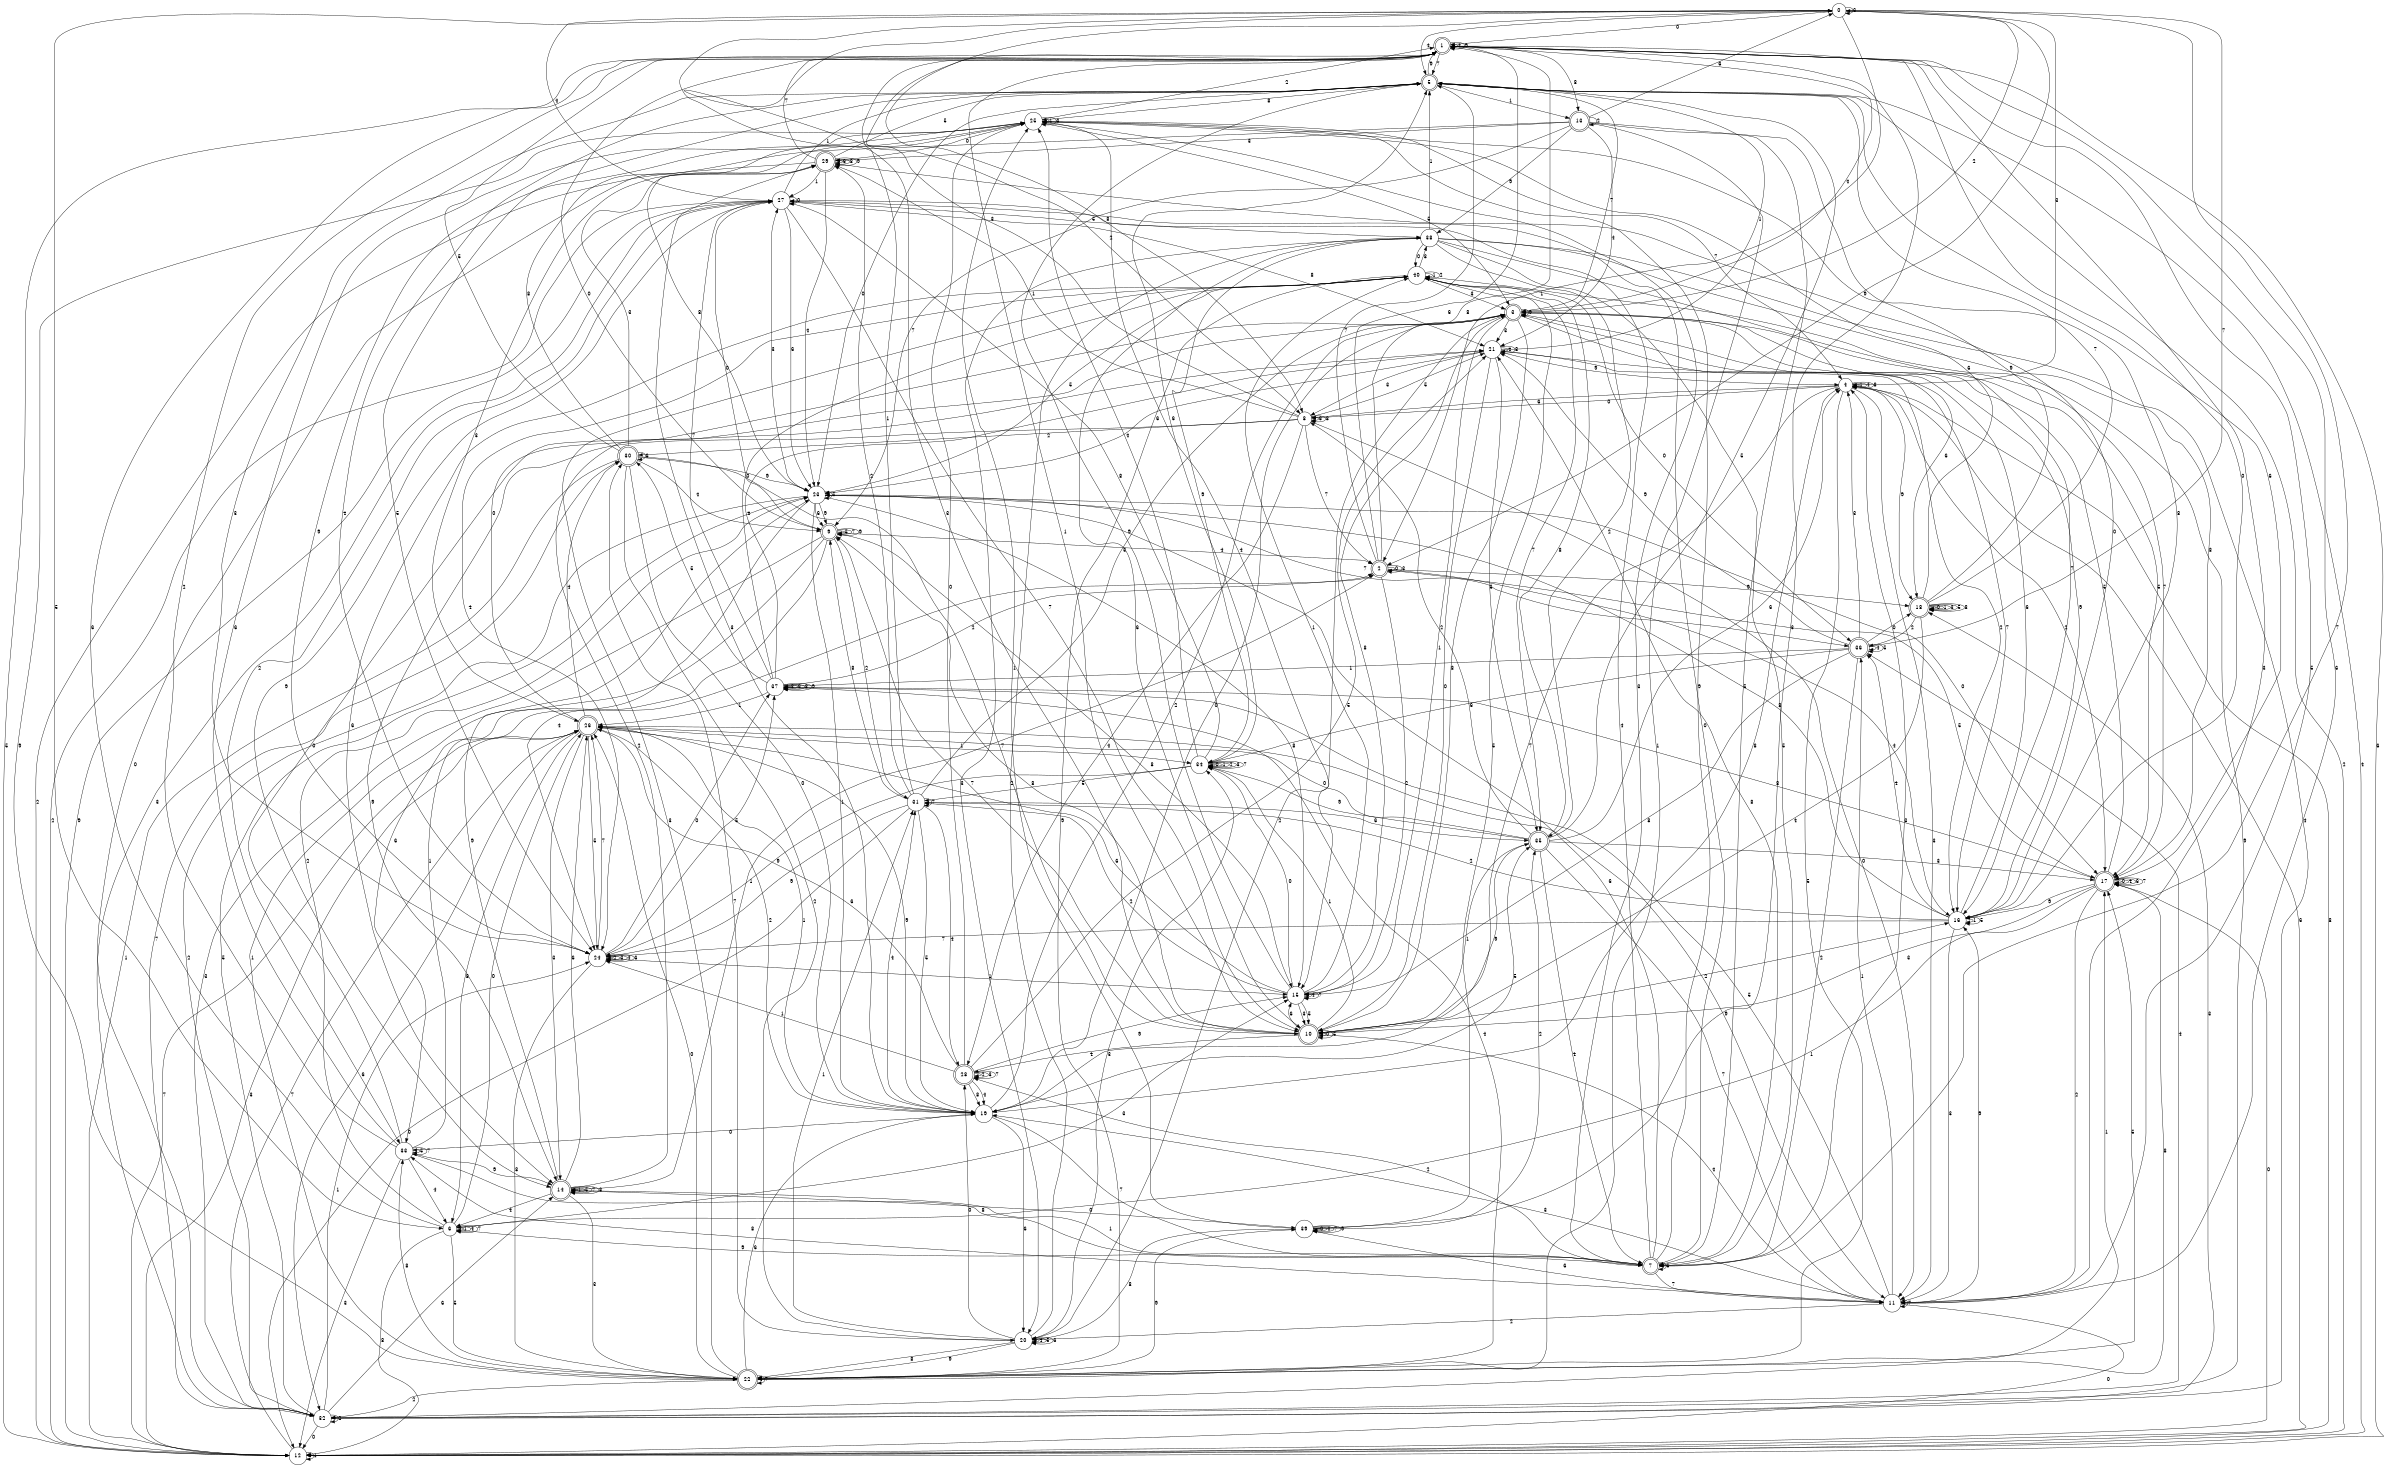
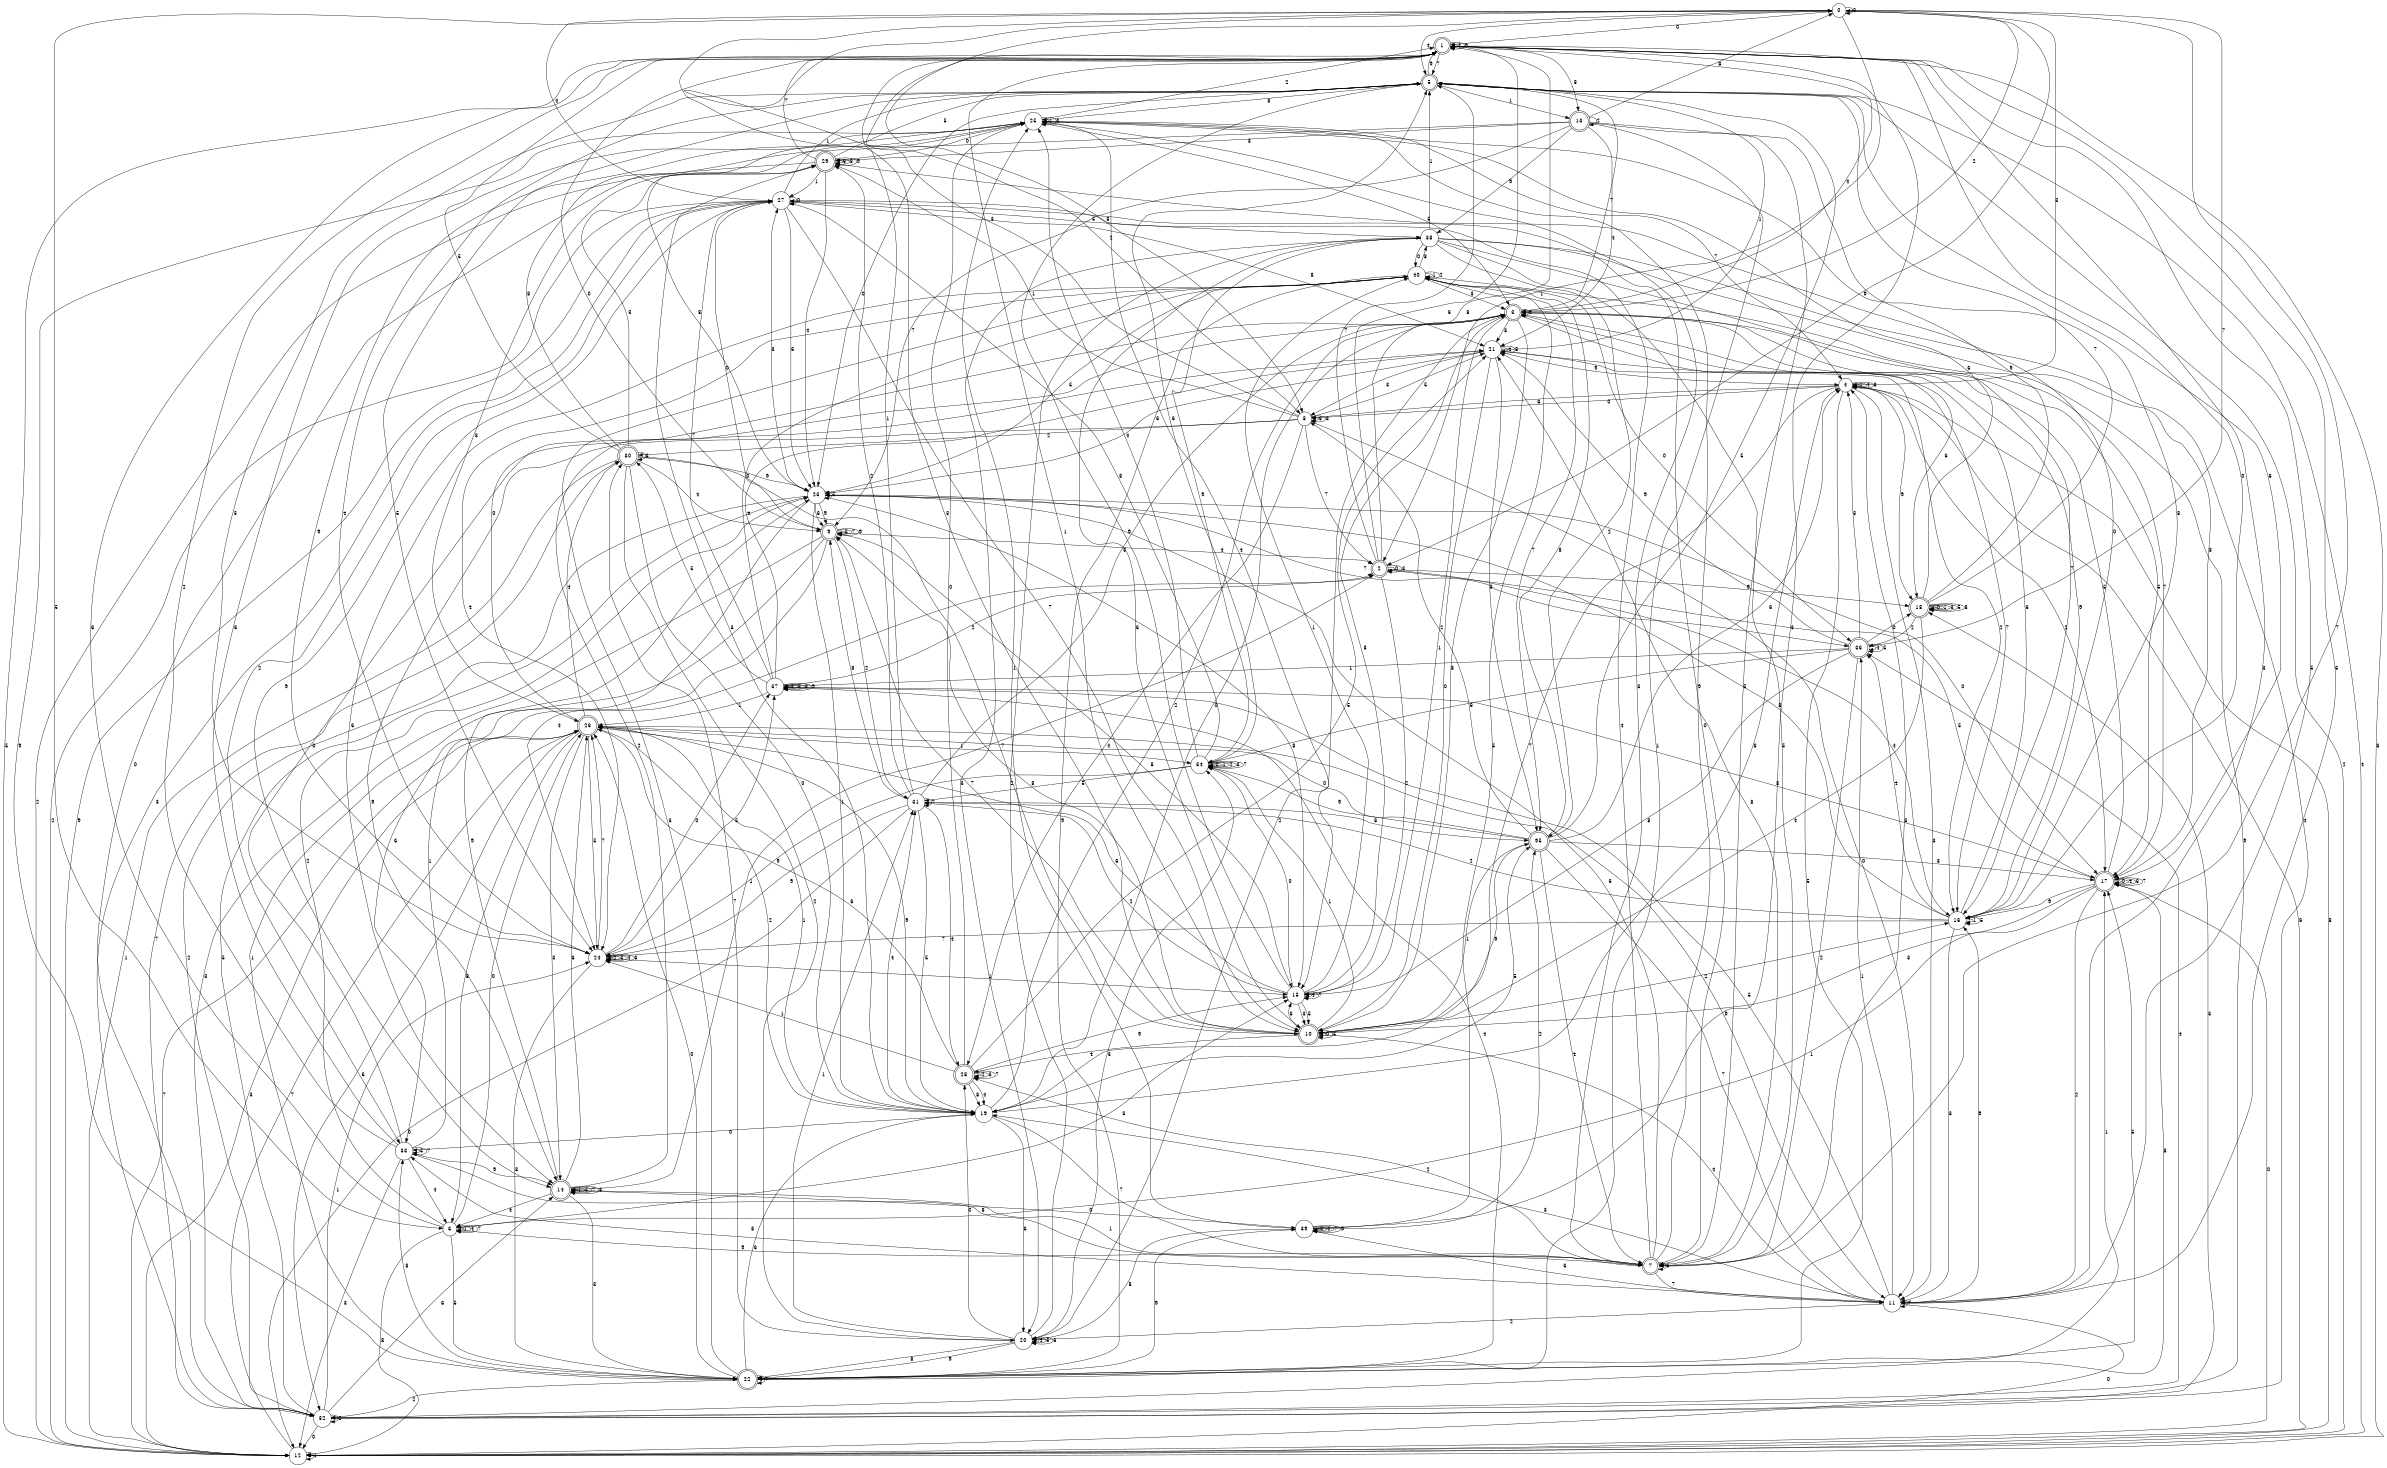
(1539, 841) -> (1539, 841)
